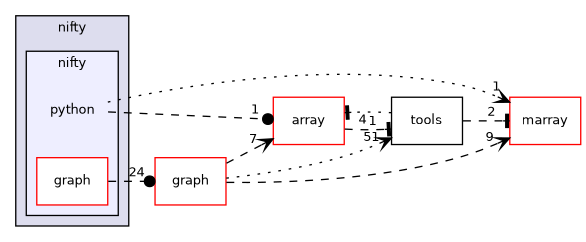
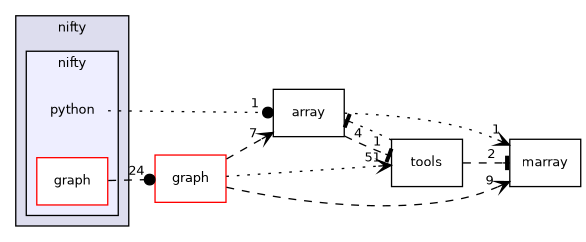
(303, 75) -> (422, 120)
(185, 115) -> (185, 112)
(309, 121) -> (309, 113)
(545, 121) -> (545, 163)
